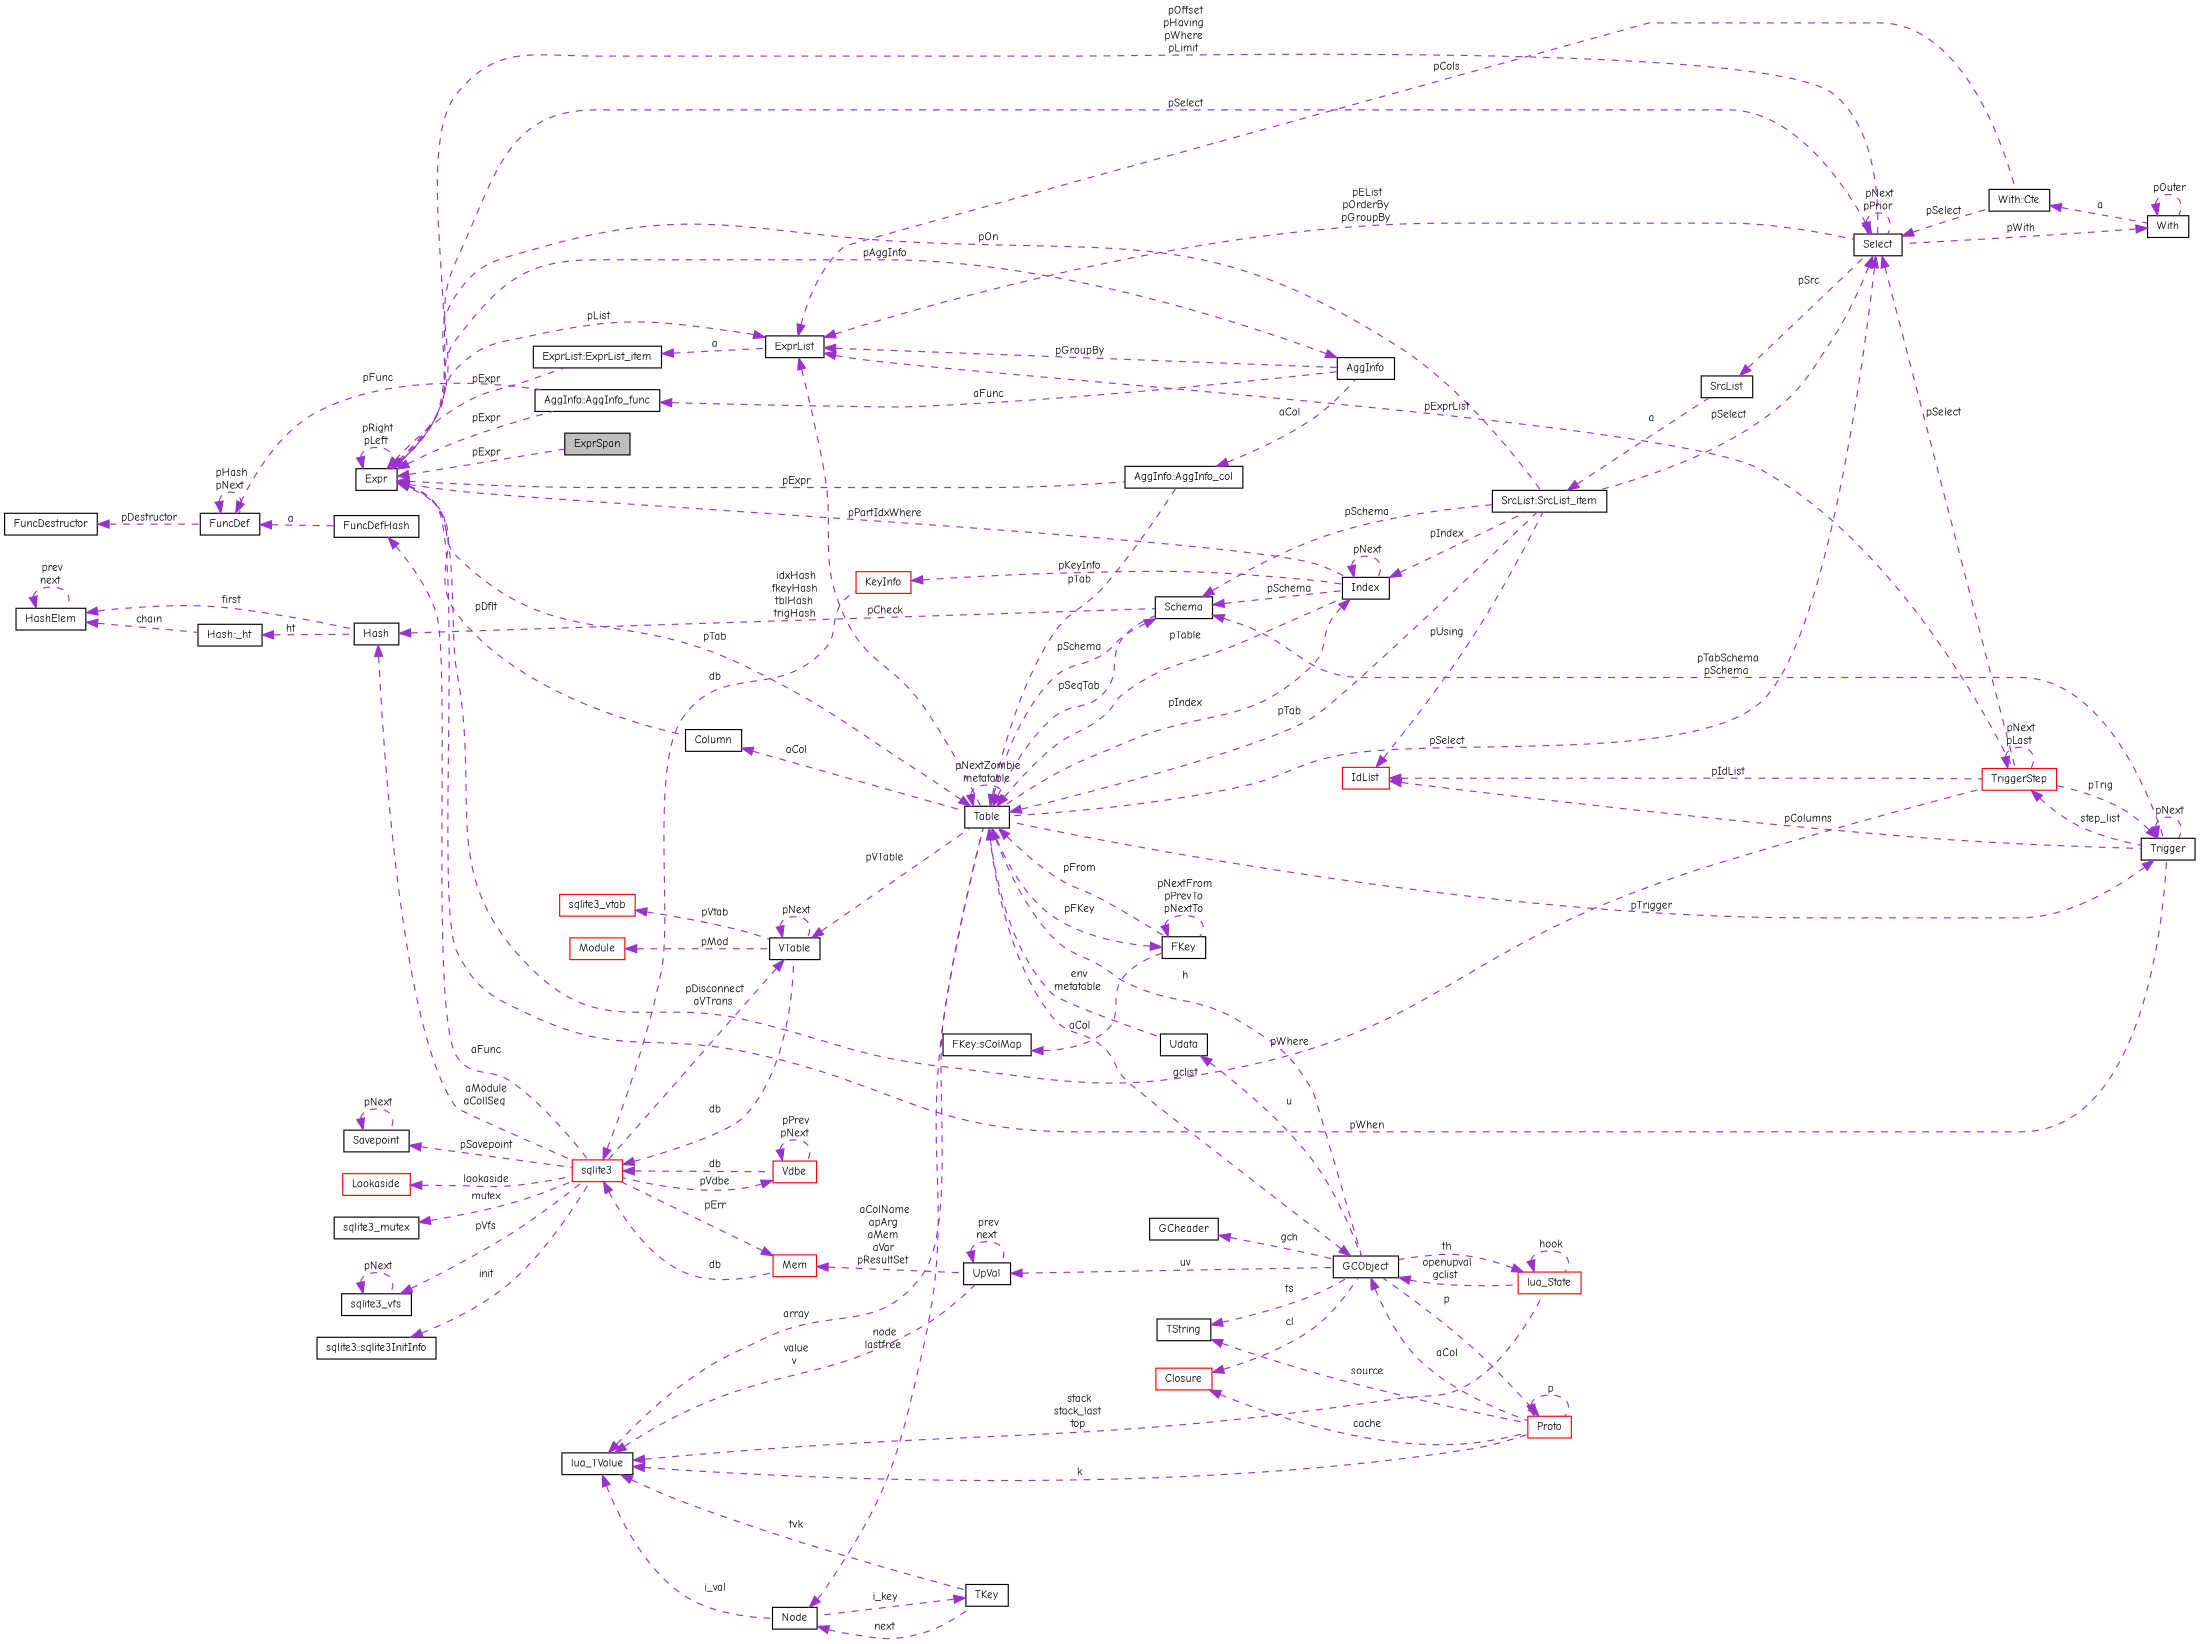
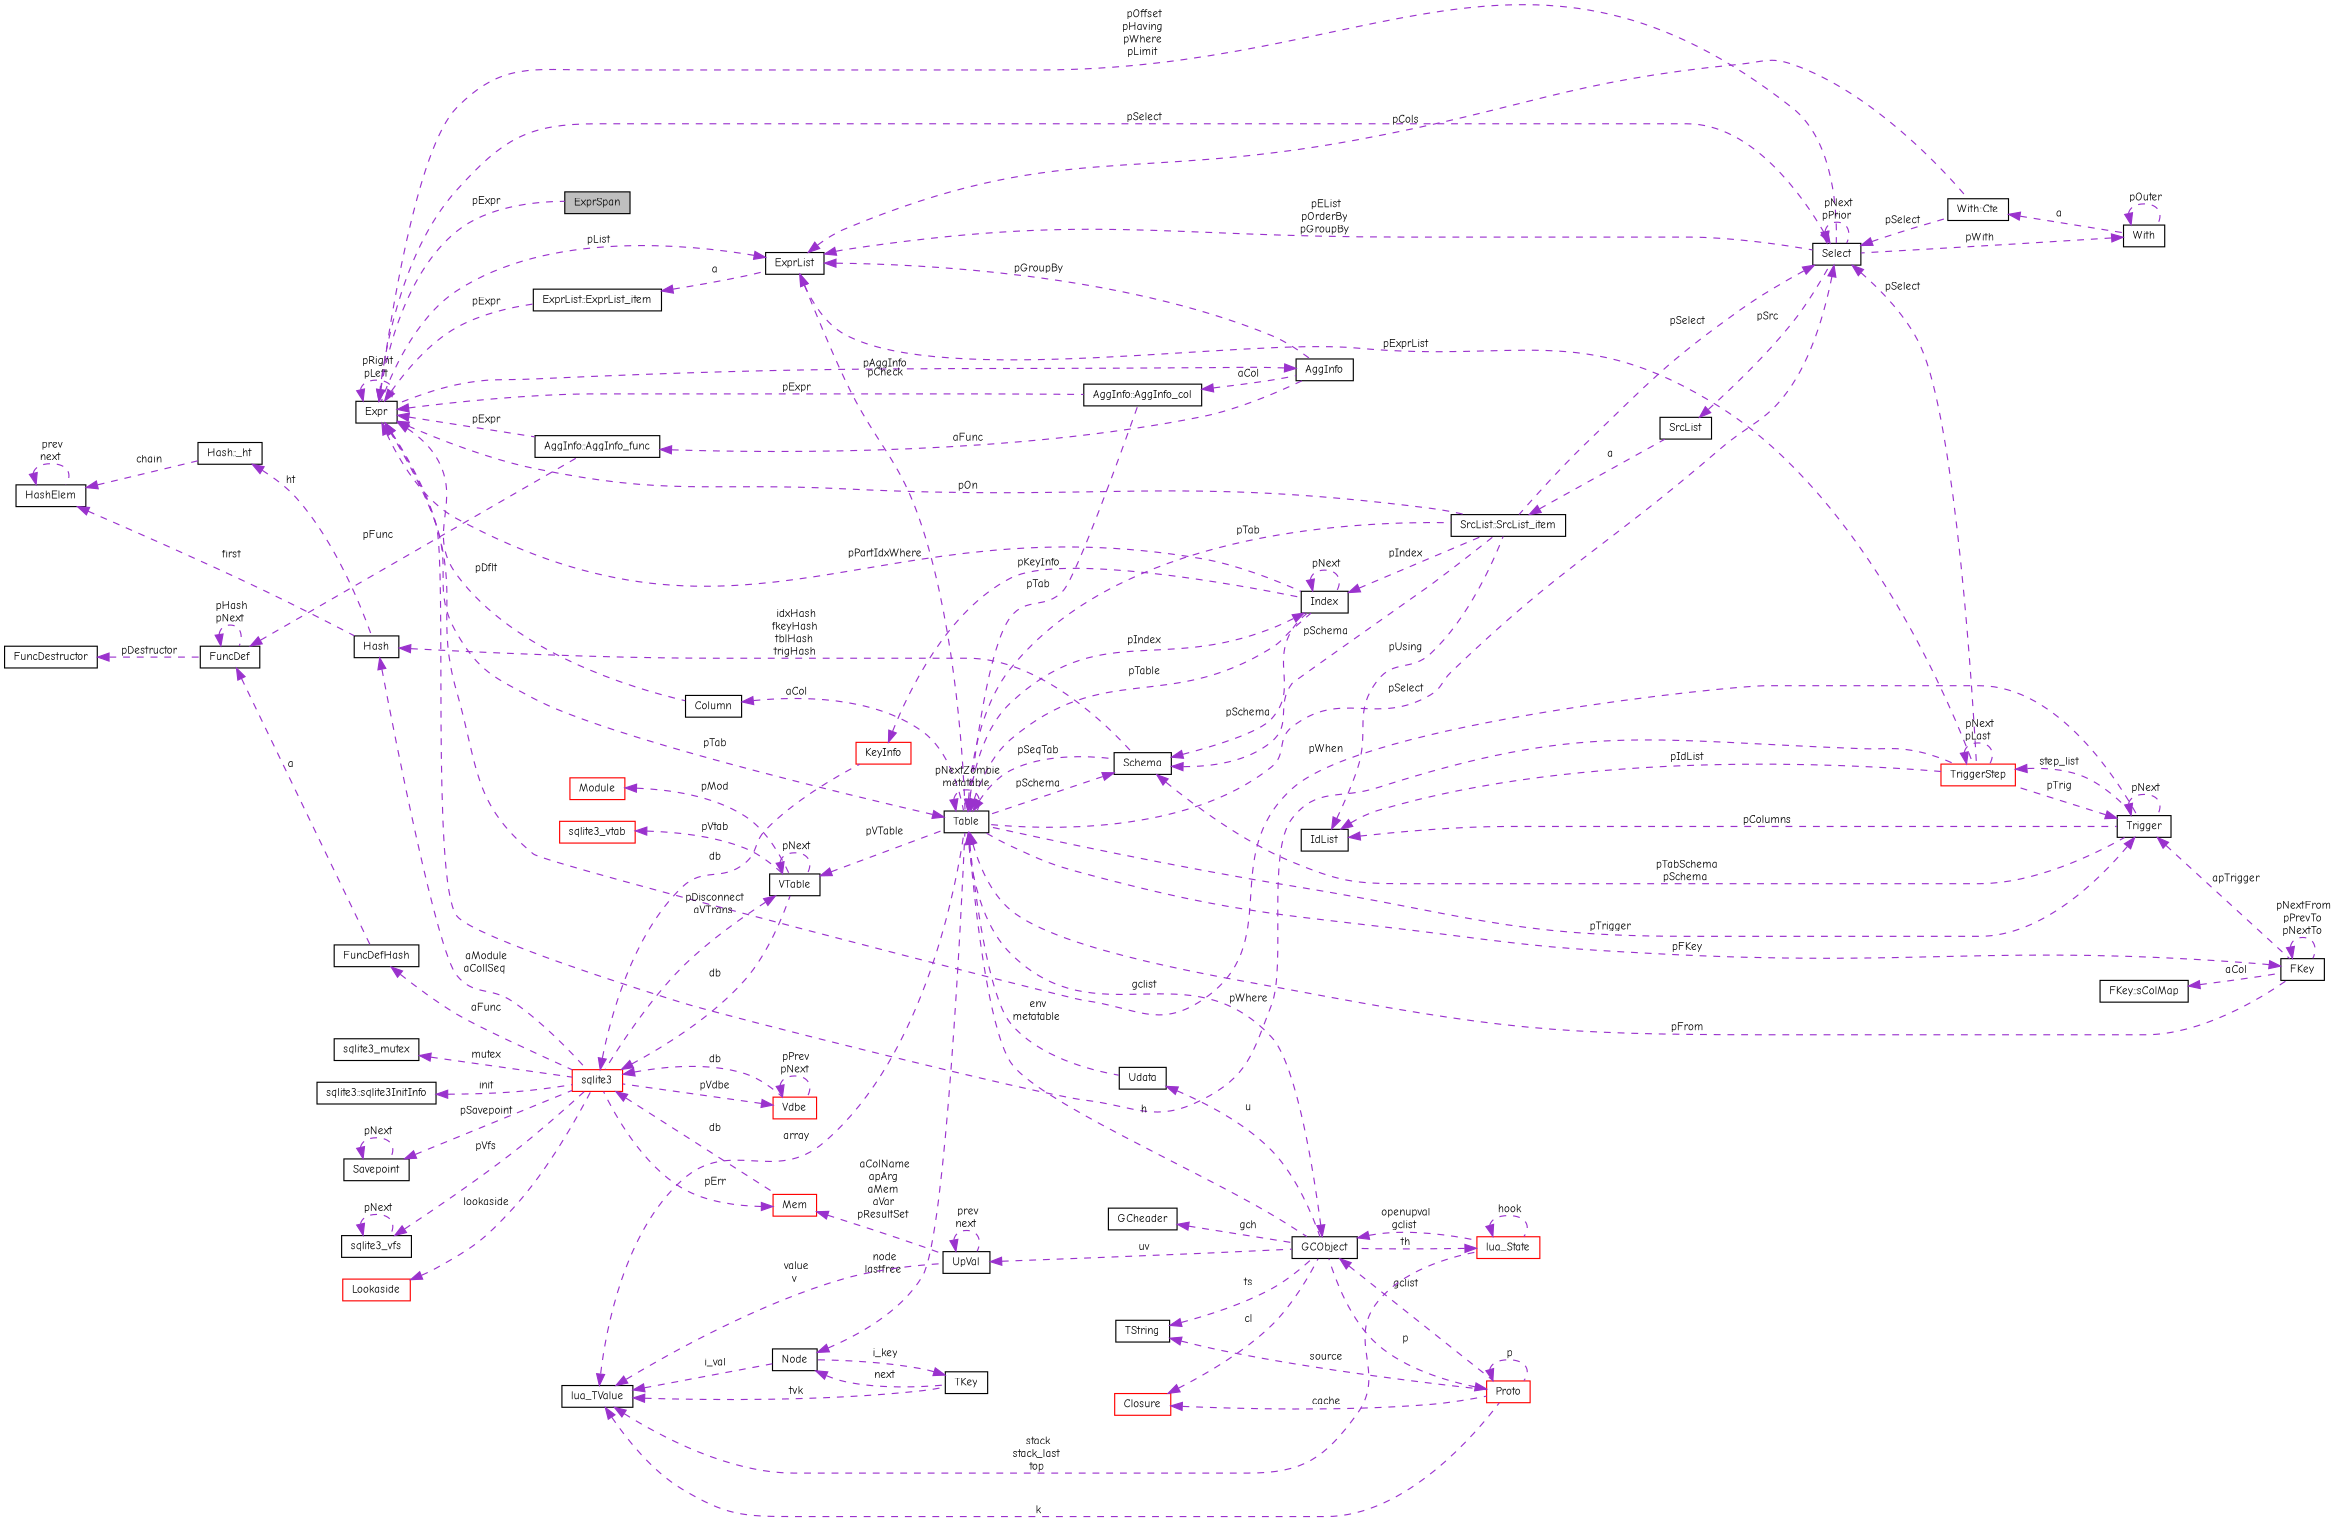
(1366, 778) -> (1325, 840)
none -> (2228, 902)
(1445, 1353) -> (1404, 1284)
